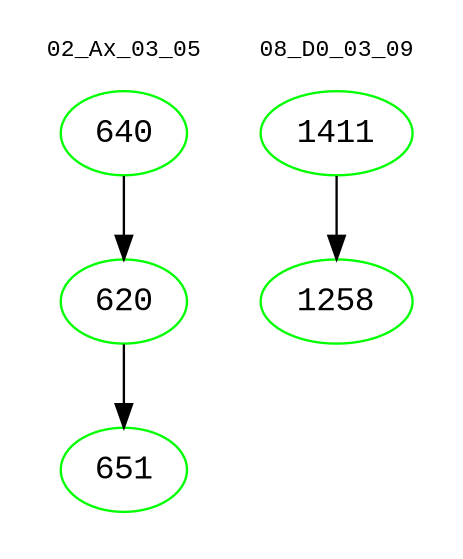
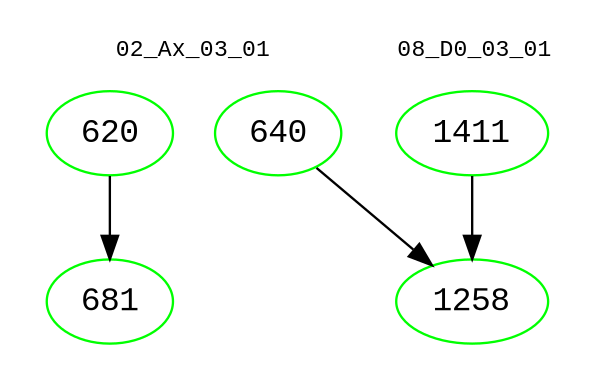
(125, 50) -> (194, 50)
(338, 50) -> (476, 50)
(124, 206) -> (346, 192)
(124, 470) -> (110, 302)
